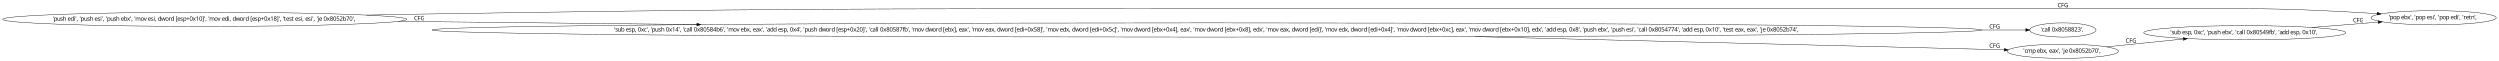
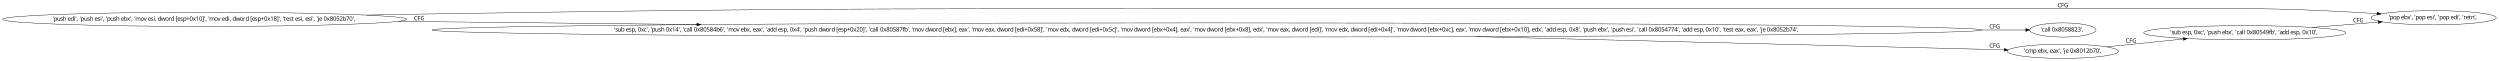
(2063, 51) -> (2063, 51)
